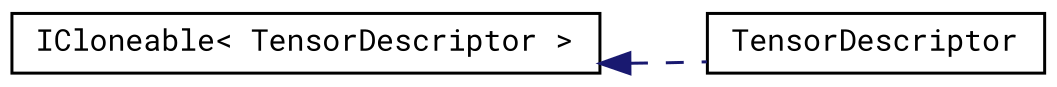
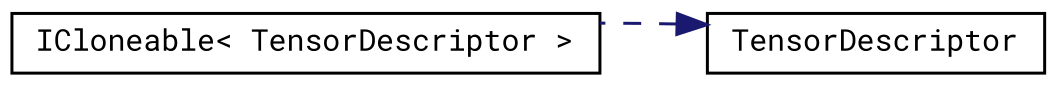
(668, 63) -> (639, 23)
